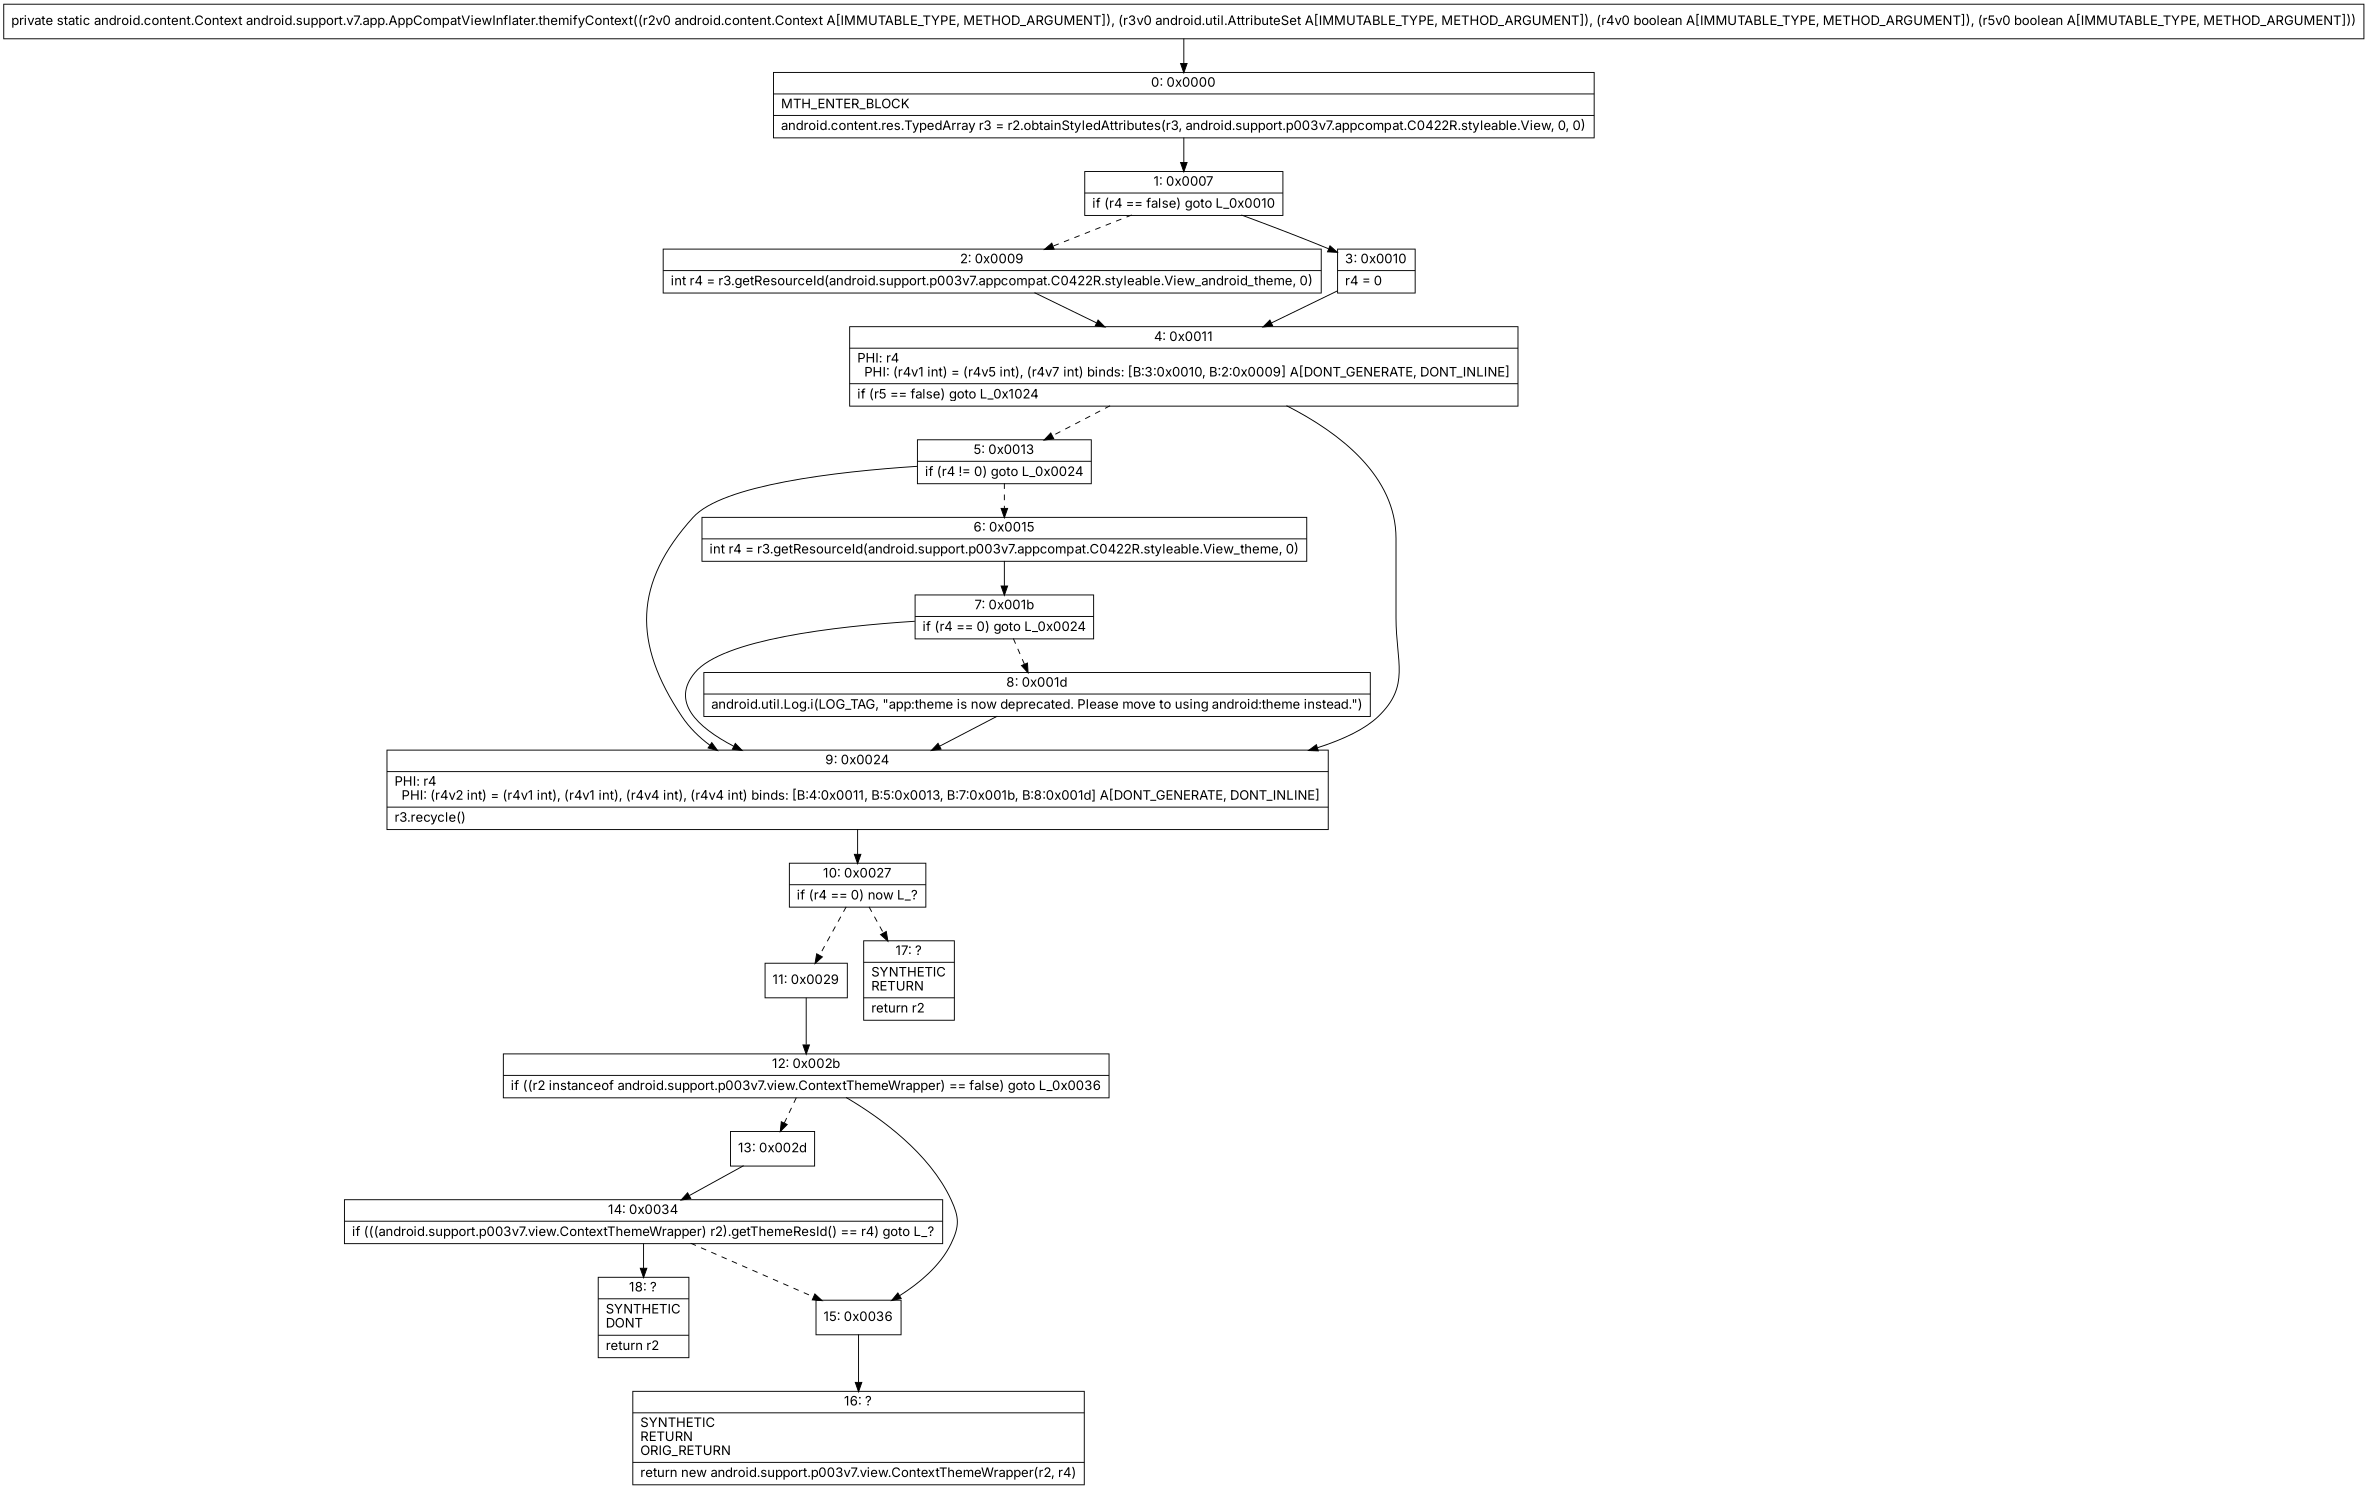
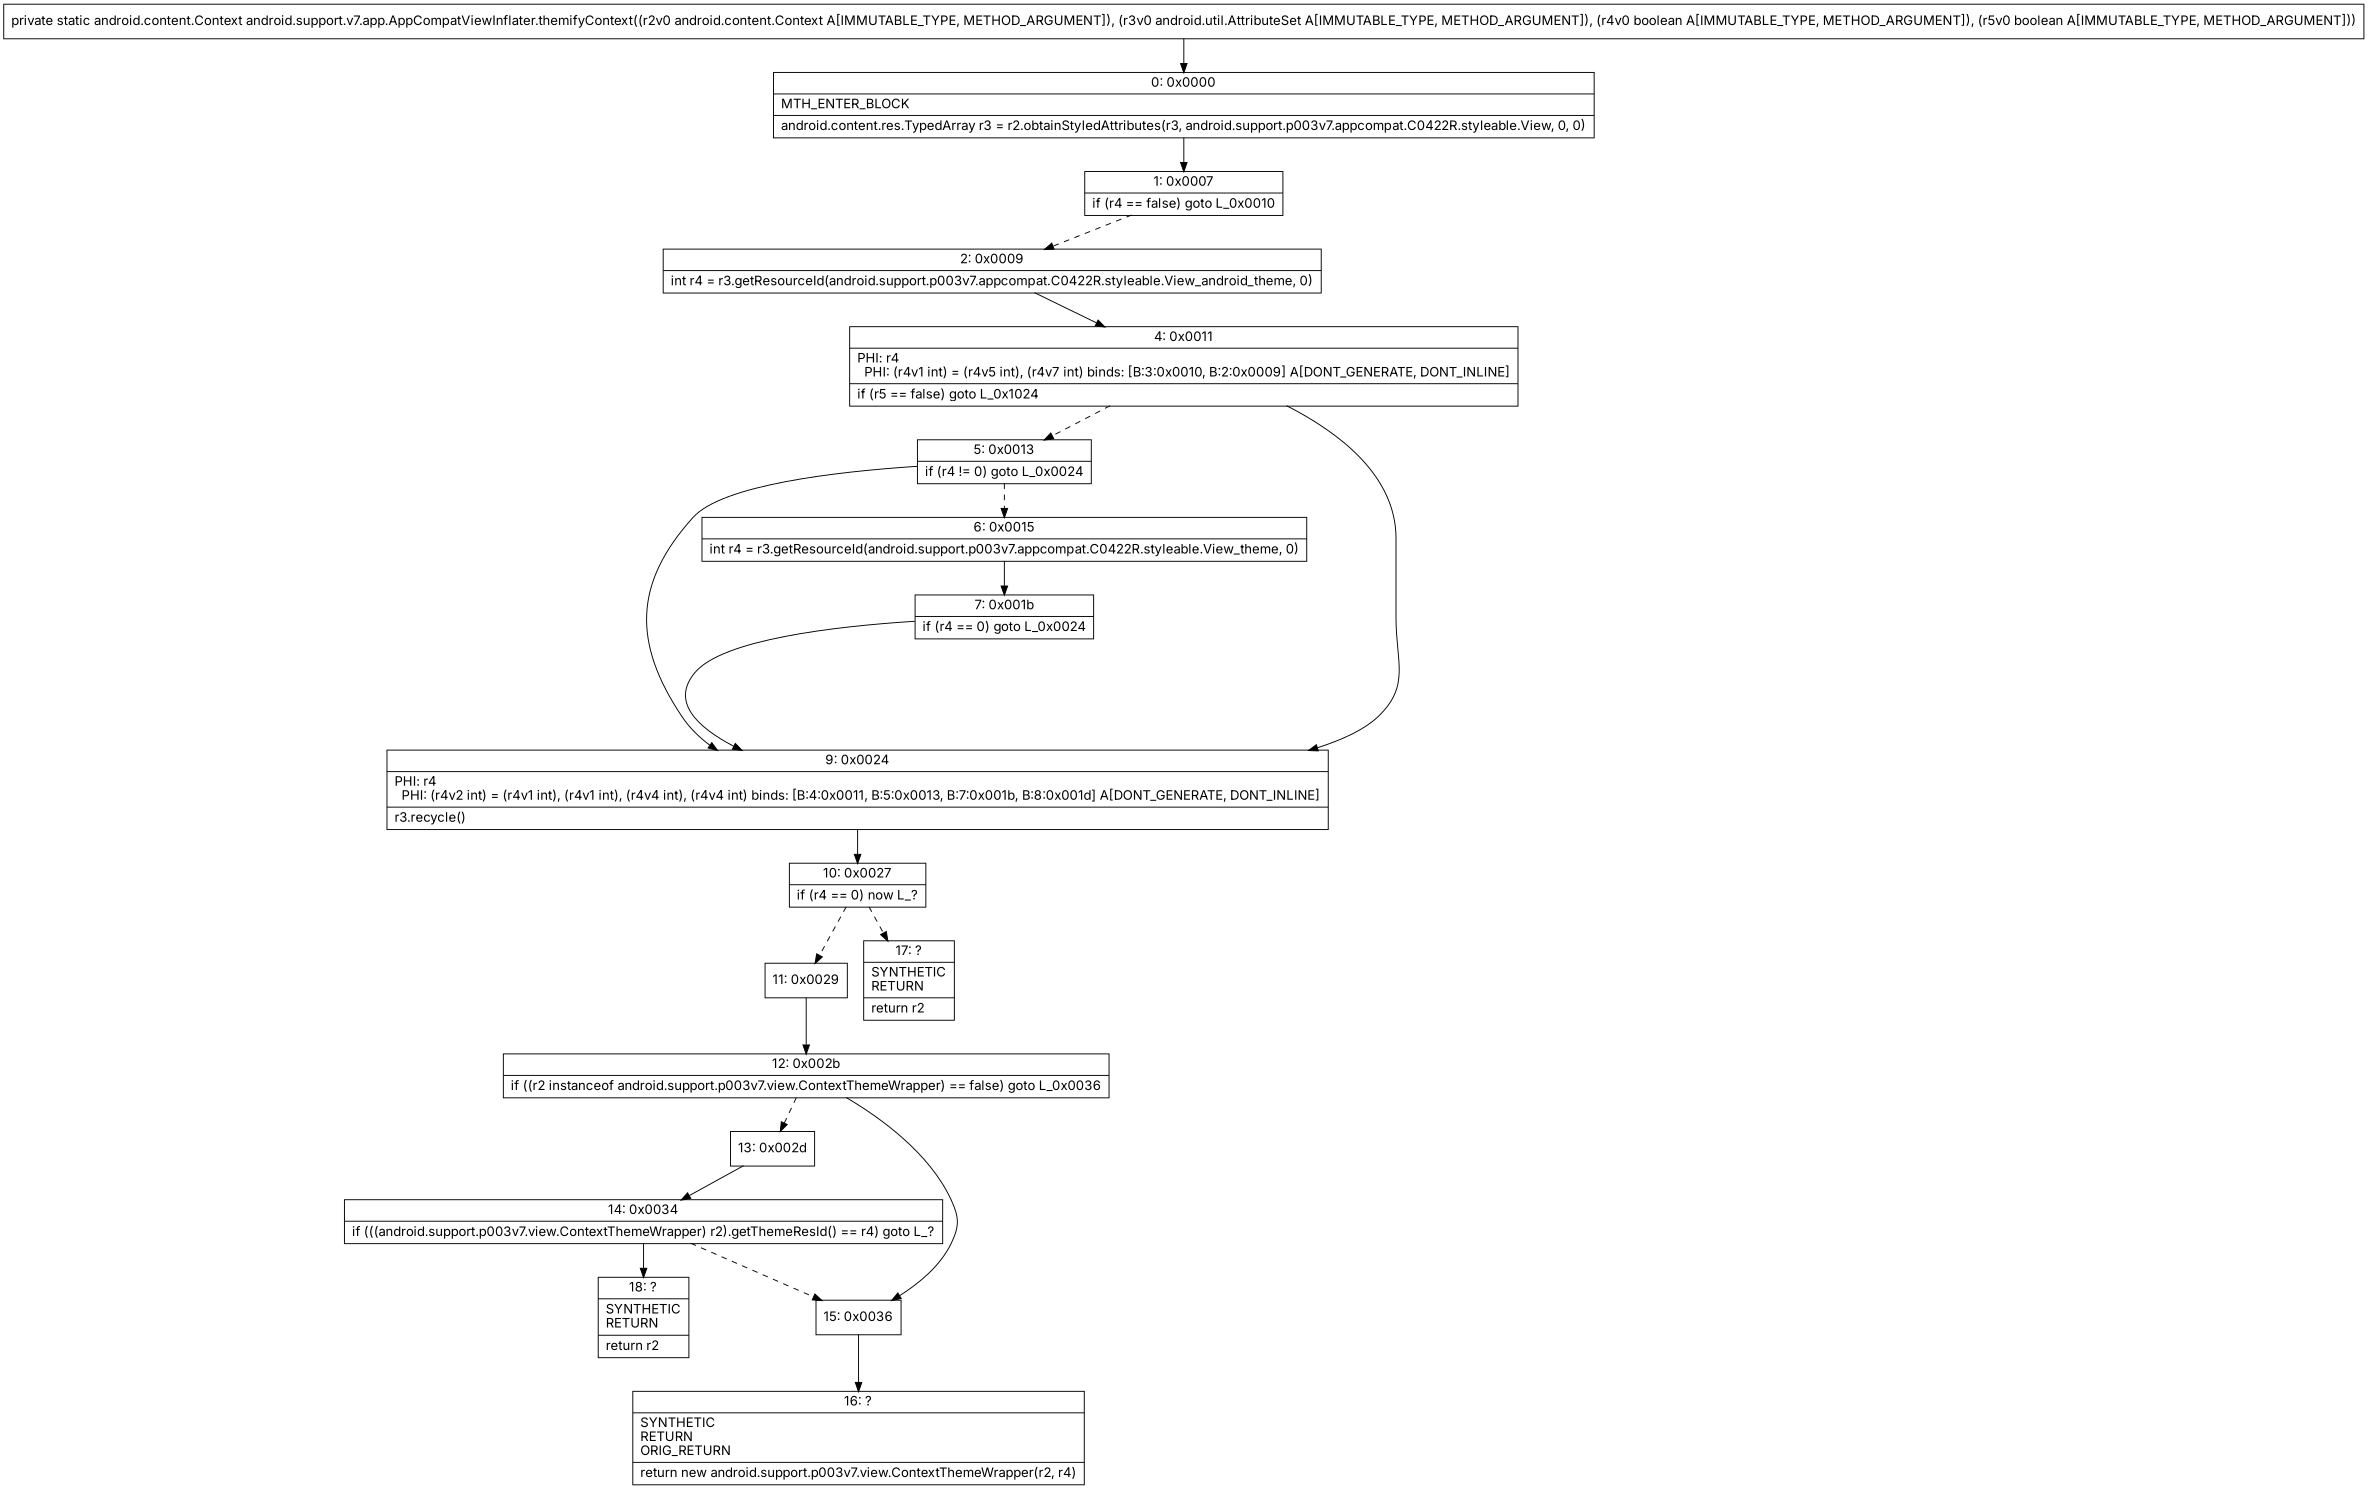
(1376, 271) -> none
(1037, 694) -> none
(624, 1324) -> (632, 1324)
